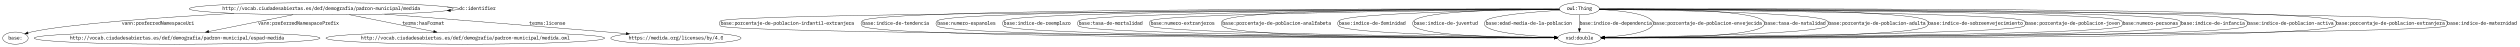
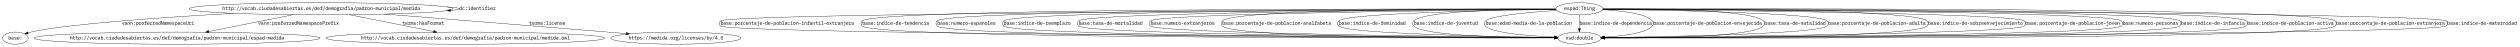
(1579, 9) -> (1579, 9)
